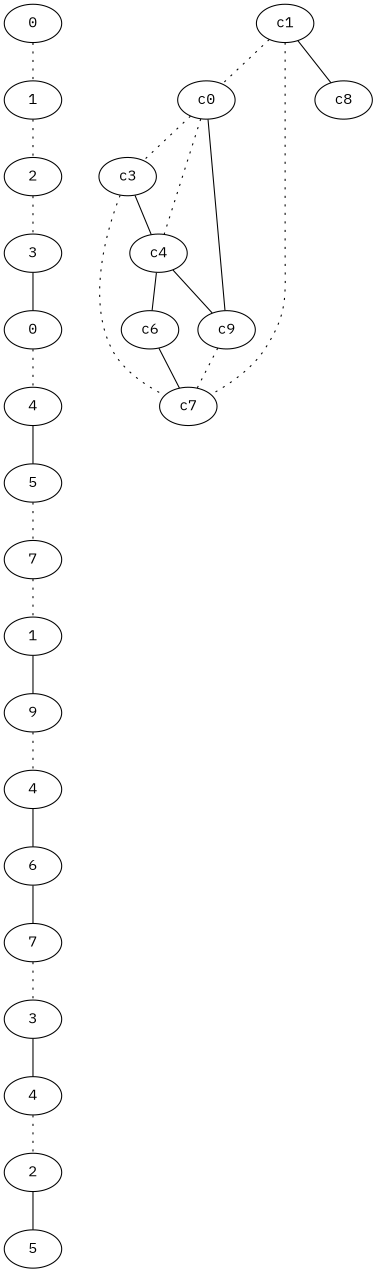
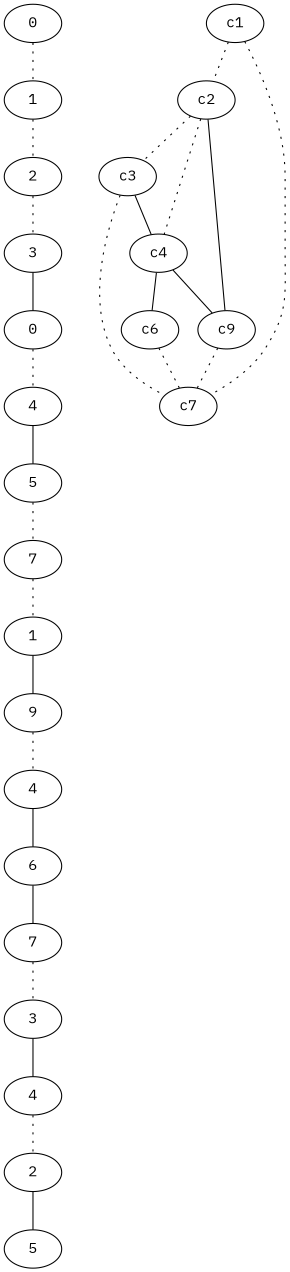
(206, 100) -> (206, 100)
(344, 100) -> none
(169, 368) -> (169, 368)
